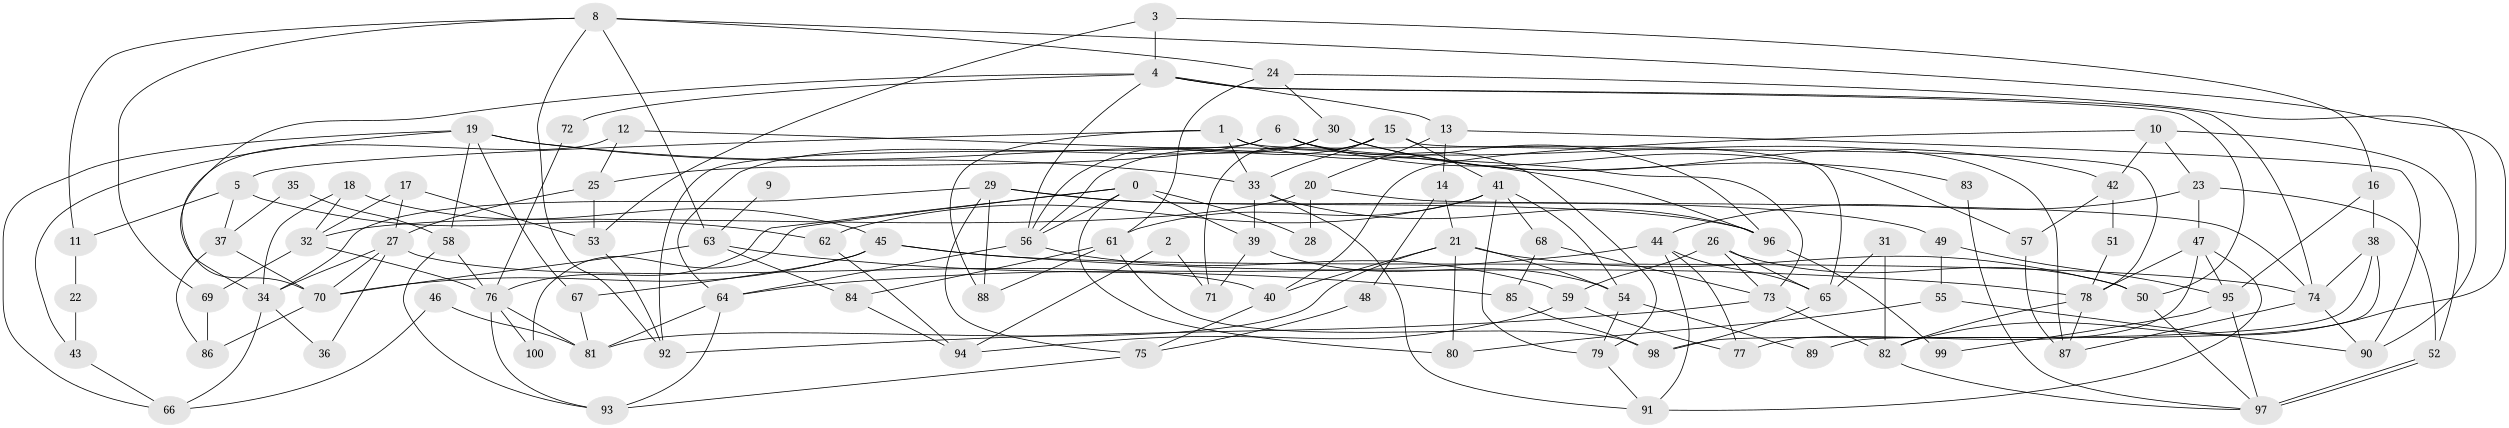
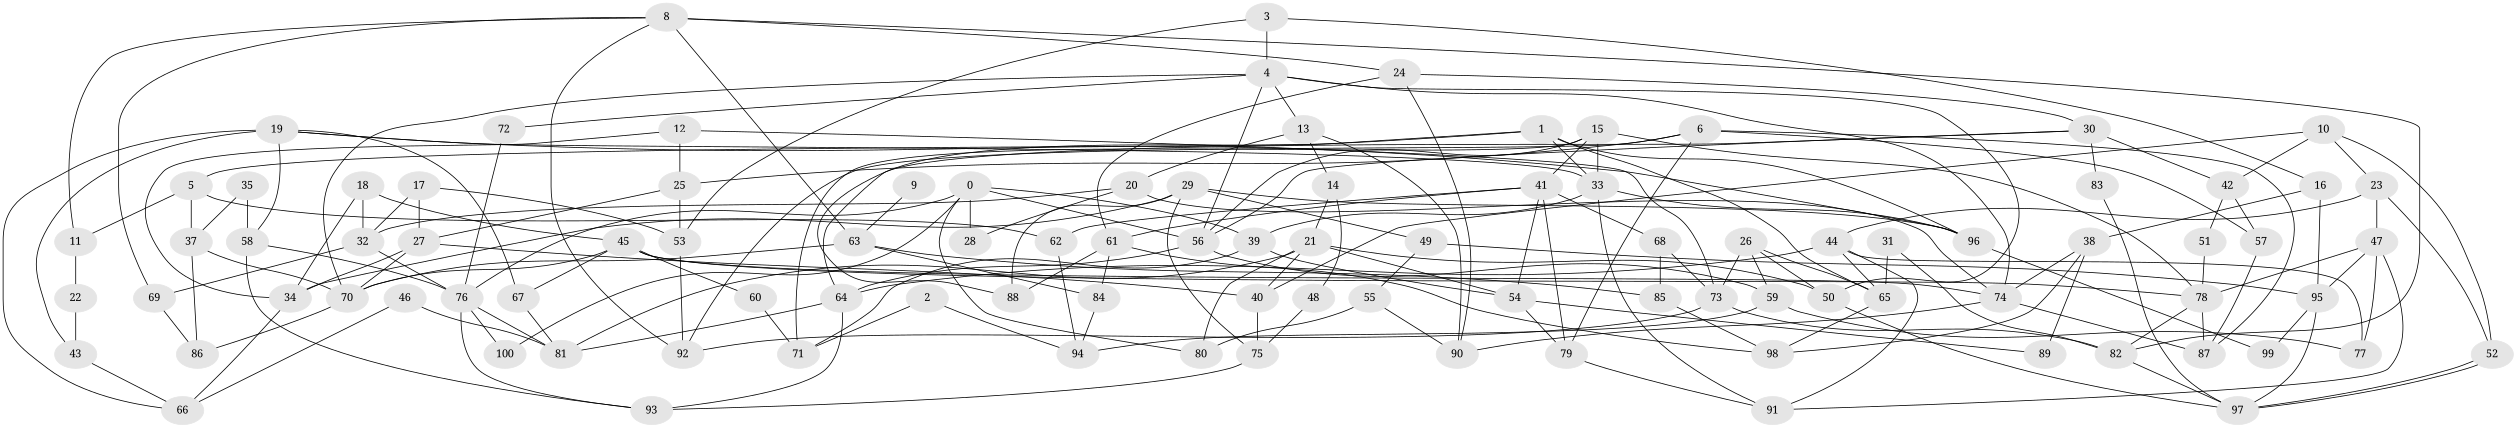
none -> (756, 298)
(325, 354) -> none
